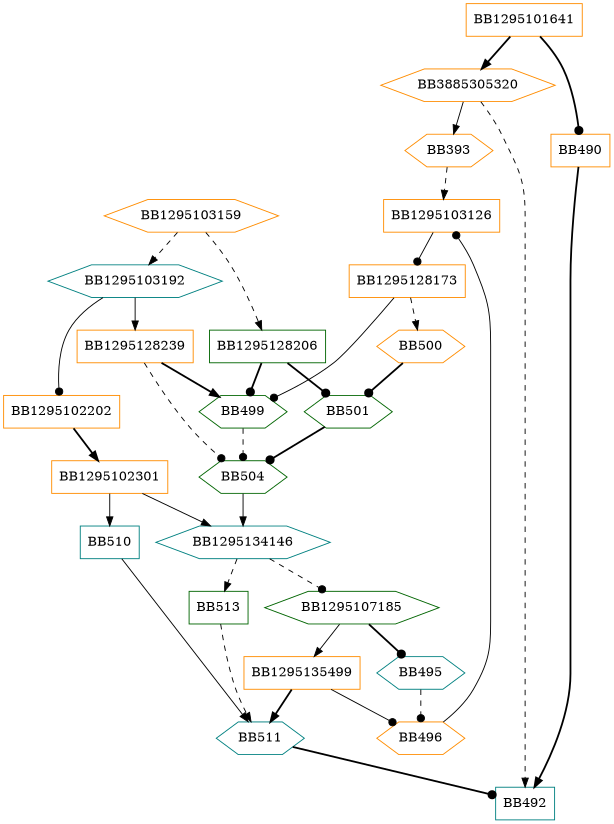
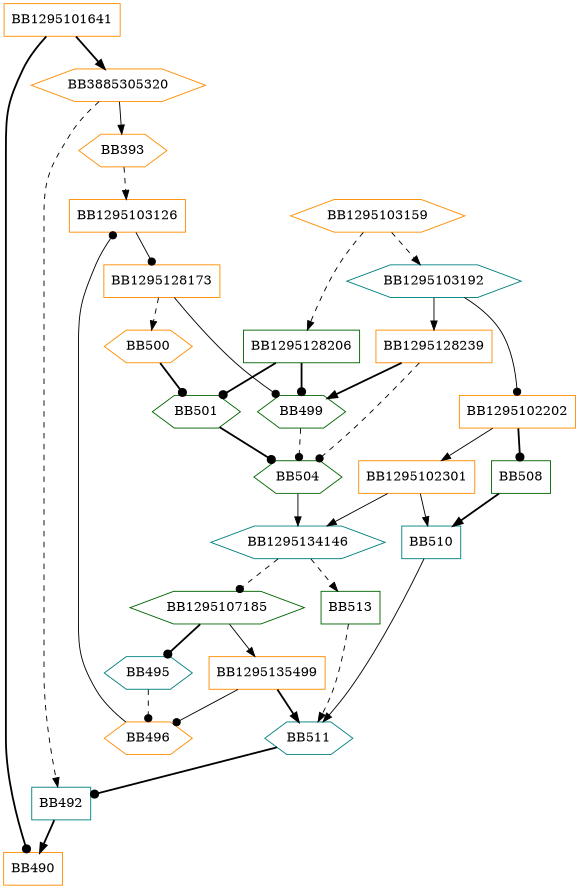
(83, 441) -> (471, 442)
(570, 475) -> (49, 832)
none -> (521, 477)
